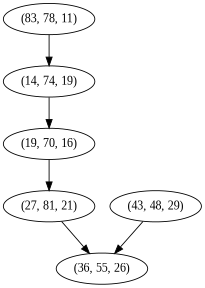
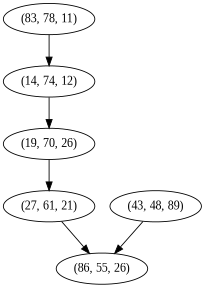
(49, 81) -> (49, 81)
(49, 144) -> (49, 144)
(49, 206) -> (49, 206)
(156, 206) -> (156, 206)
(102, 269) -> (102, 269)
